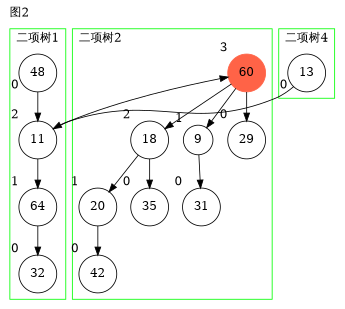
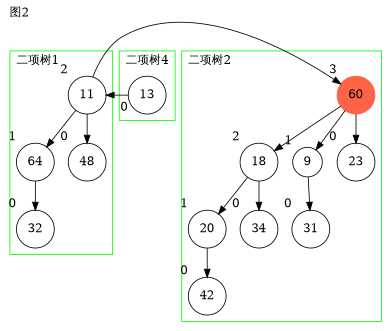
(38, 102) -> (87, 125)
(247, 140) -> (356, 162)
(150, 207) -> (259, 229)
